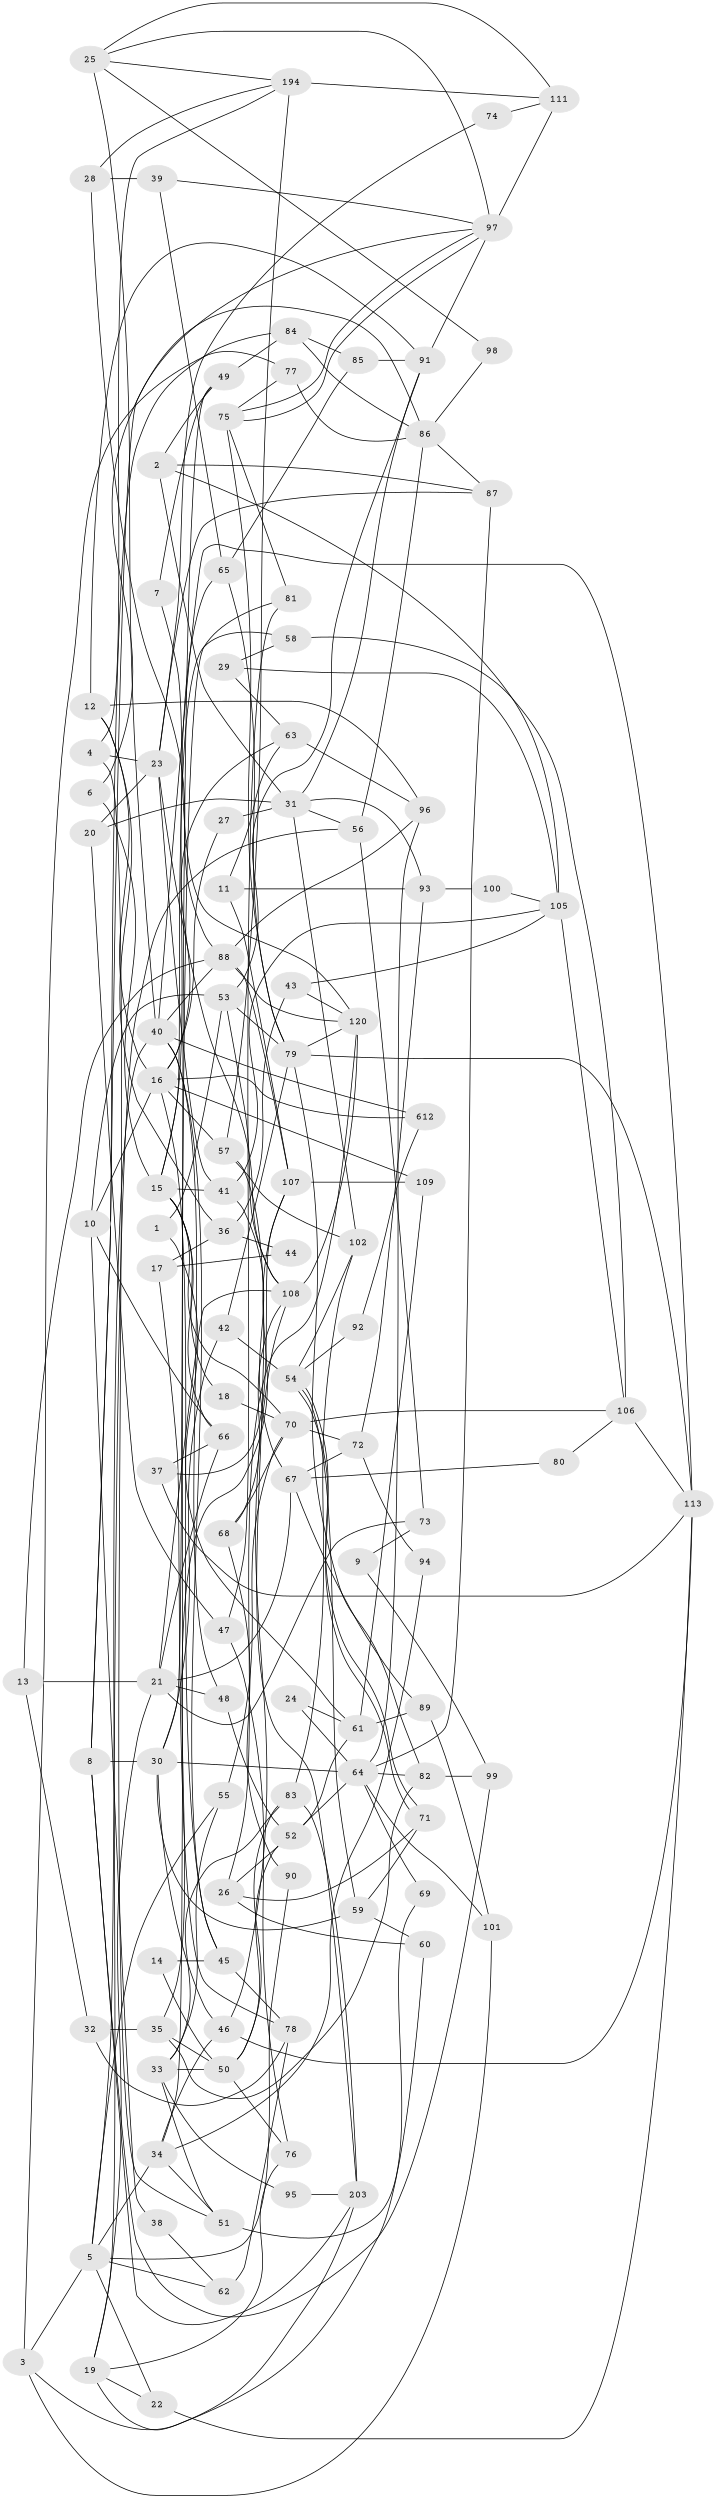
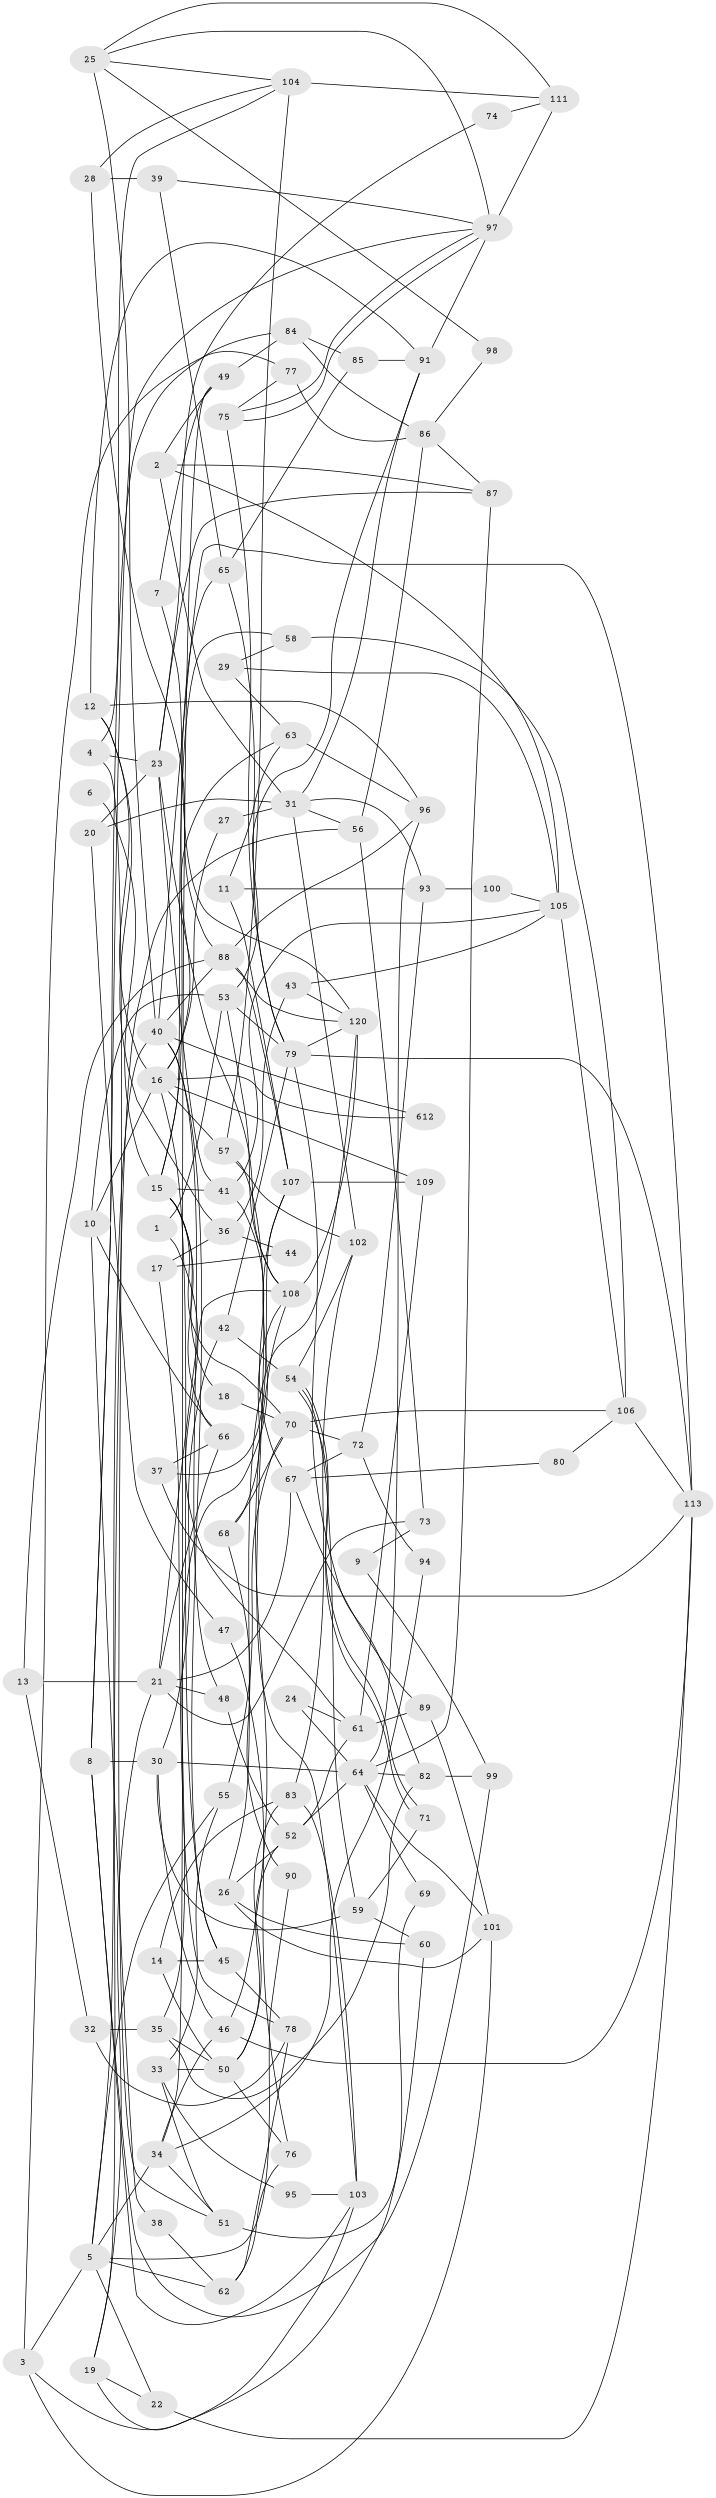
(291, 82) -> (291, 82)
(112, 499) -> none
(291, 599) -> none
(358, 1327) -> none
(207, 1868) -> (191, 1866)
(323, 1892) -> (355, 1960)
(358, 2195) -> (358, 2195)
(250, 2302) -> (257, 2222)
